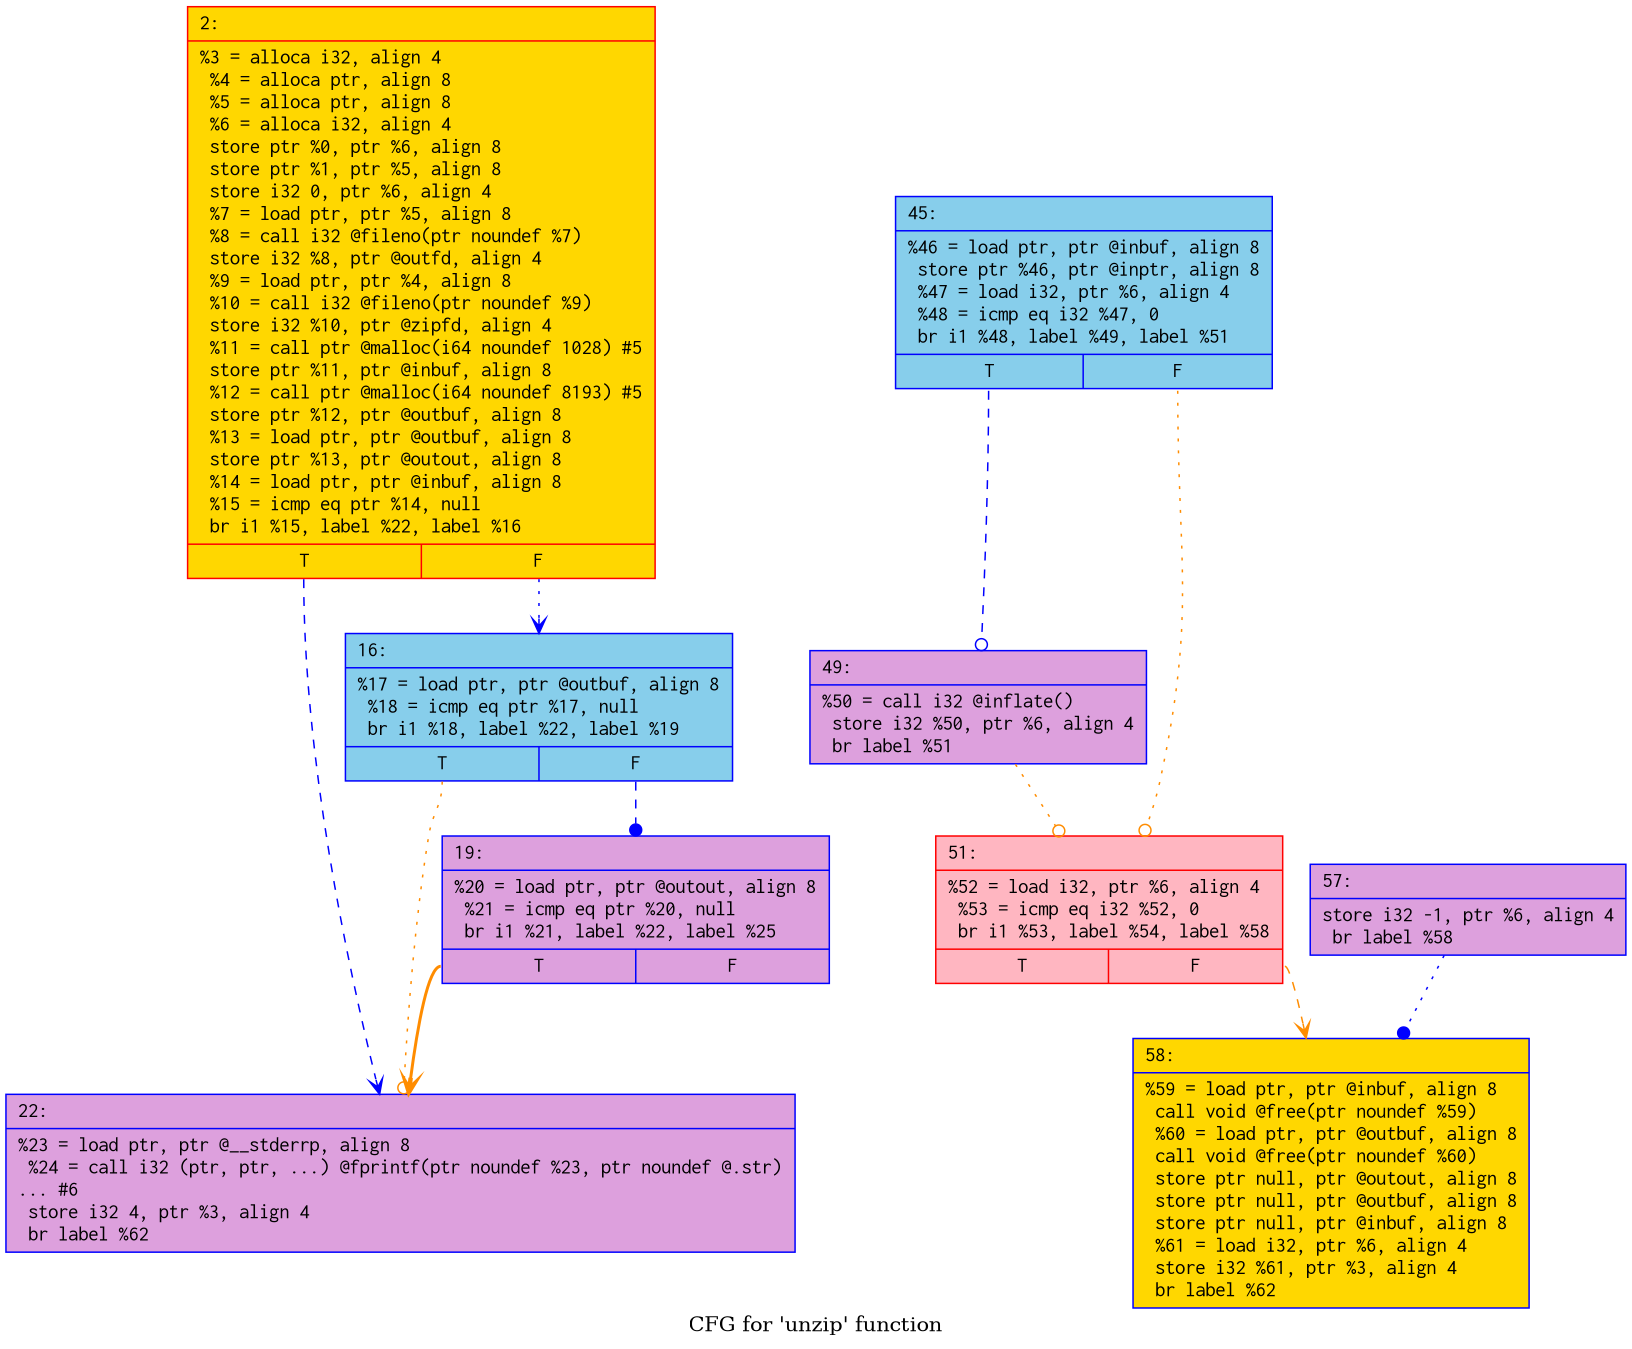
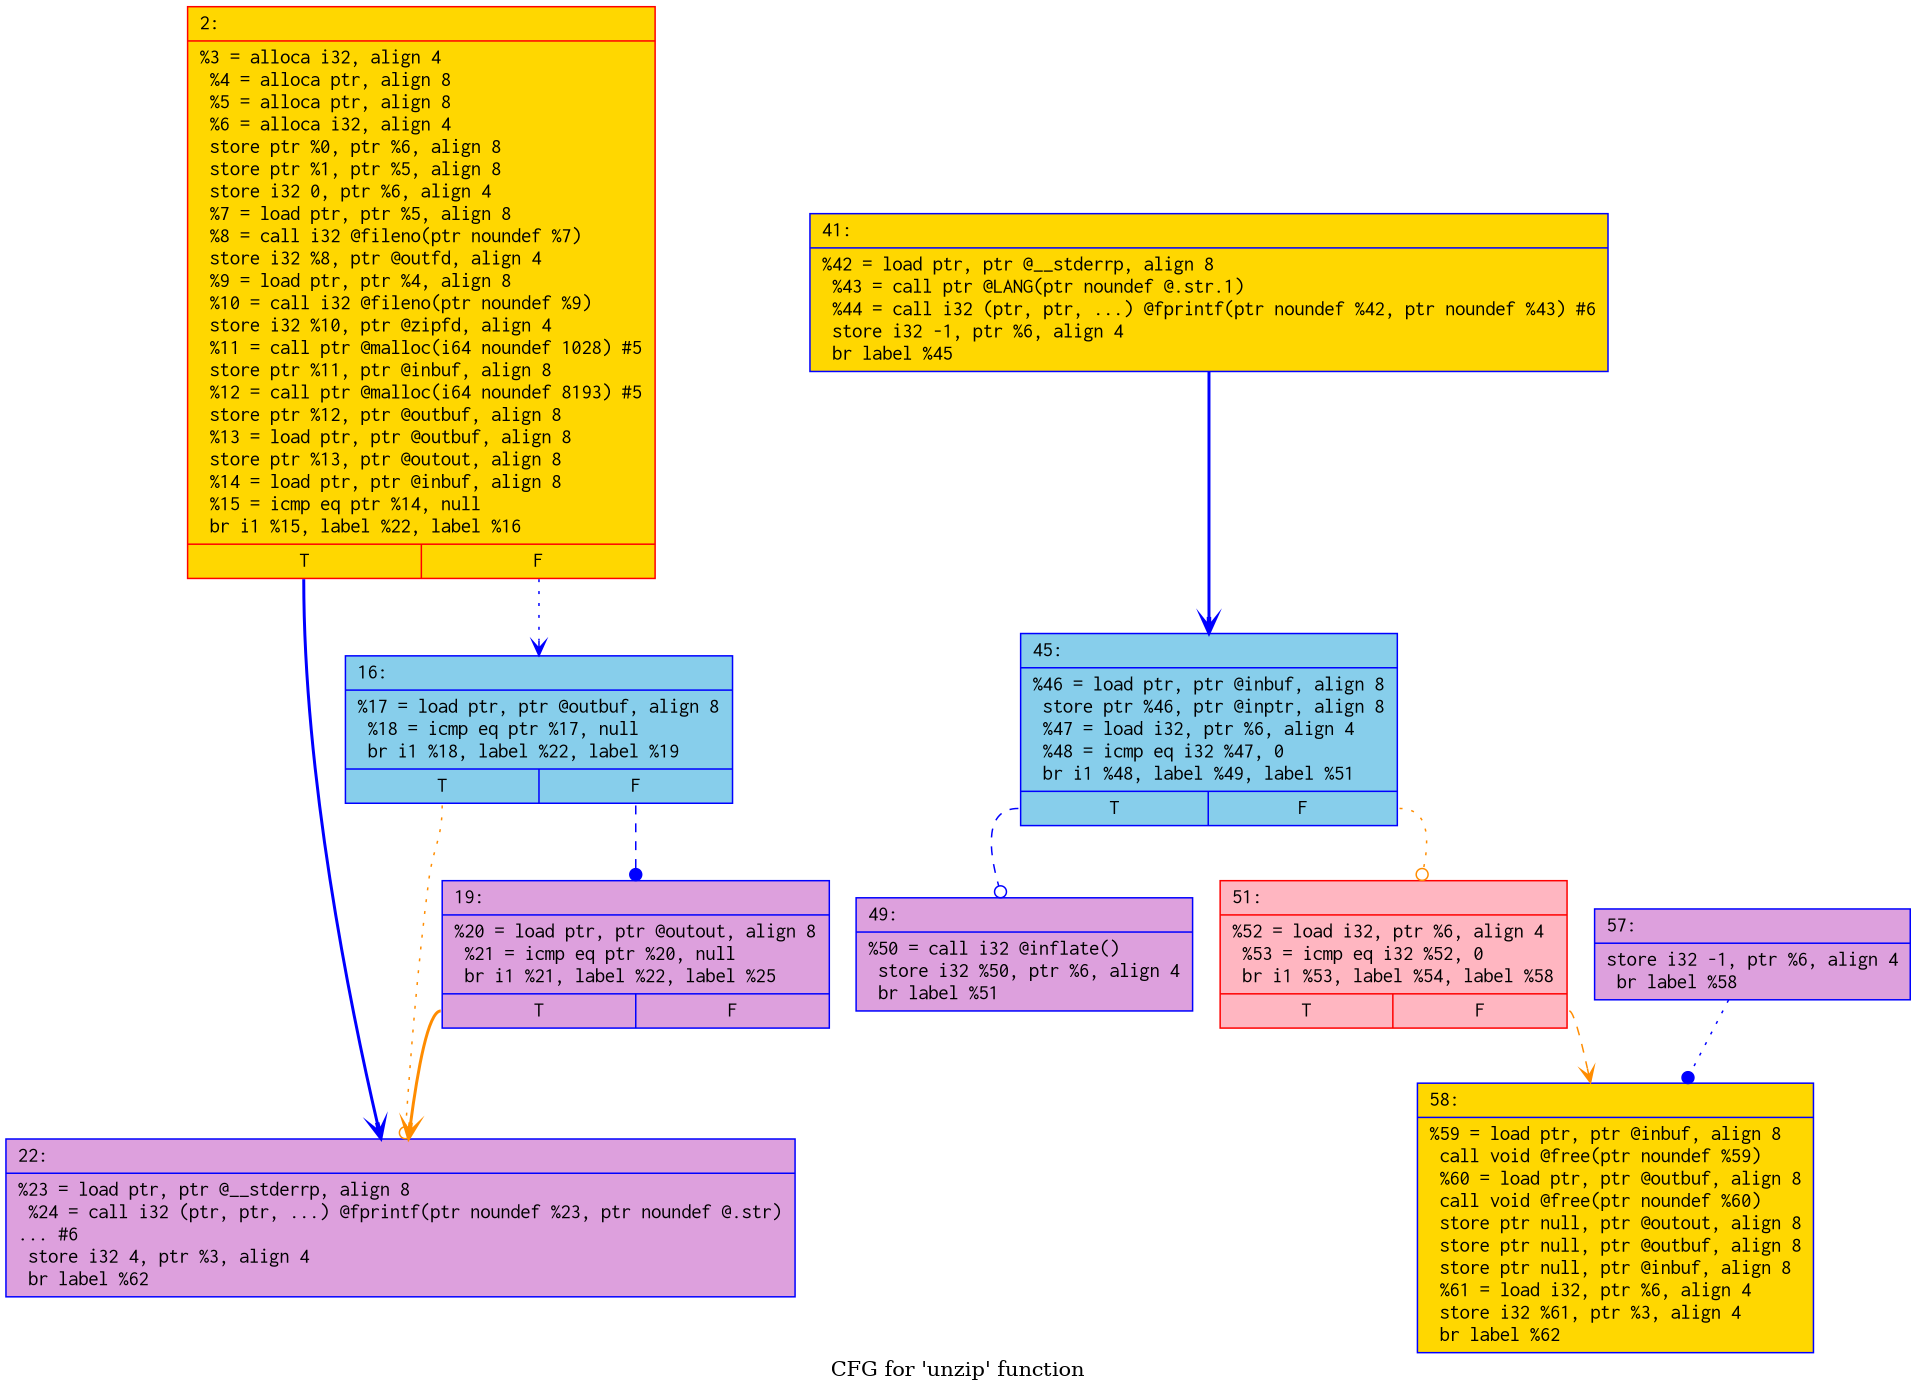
none -> (1209, 293)
(1035, 795) -> none
(326, 831) -> (326, 853)
